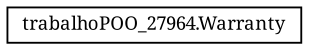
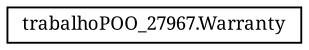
(154, 25) -> (154, 25)
